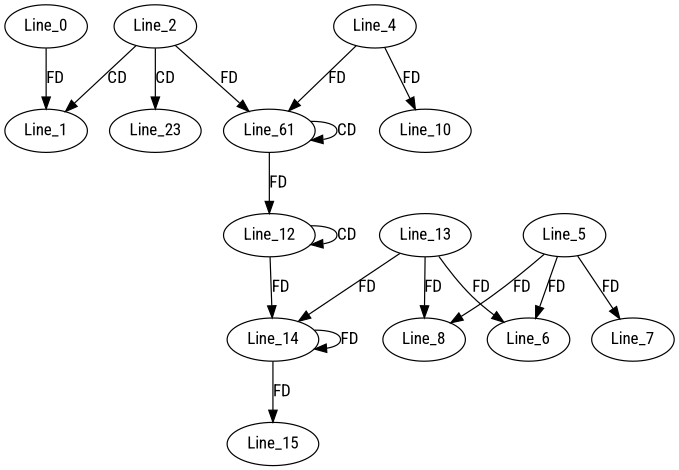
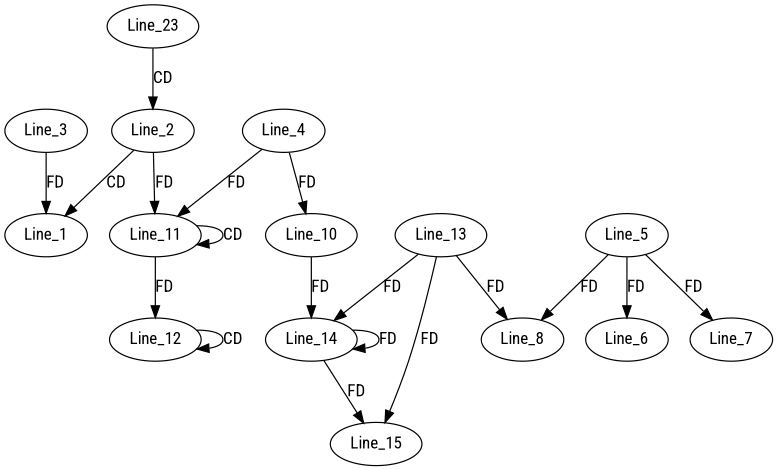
(46, 26) -> (46, 131)
(155, 73) -> (153, 73)
(269, 131) -> (155, 235)
(271, 281) -> (311, 281)
(464, 288) -> (416, 335)
